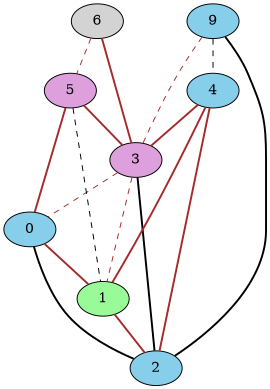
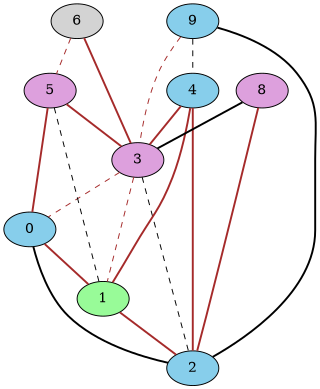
none -> (262, 91)
(146, 264) -> (165, 264)
